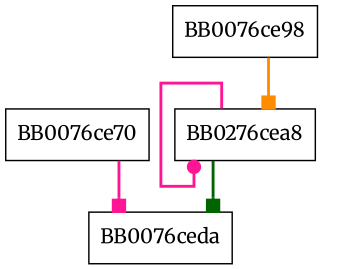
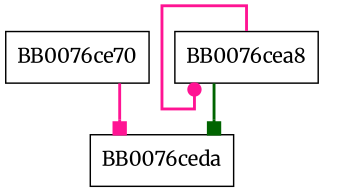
(245, 32) -> none
(245, 135) -> (247, 57)
